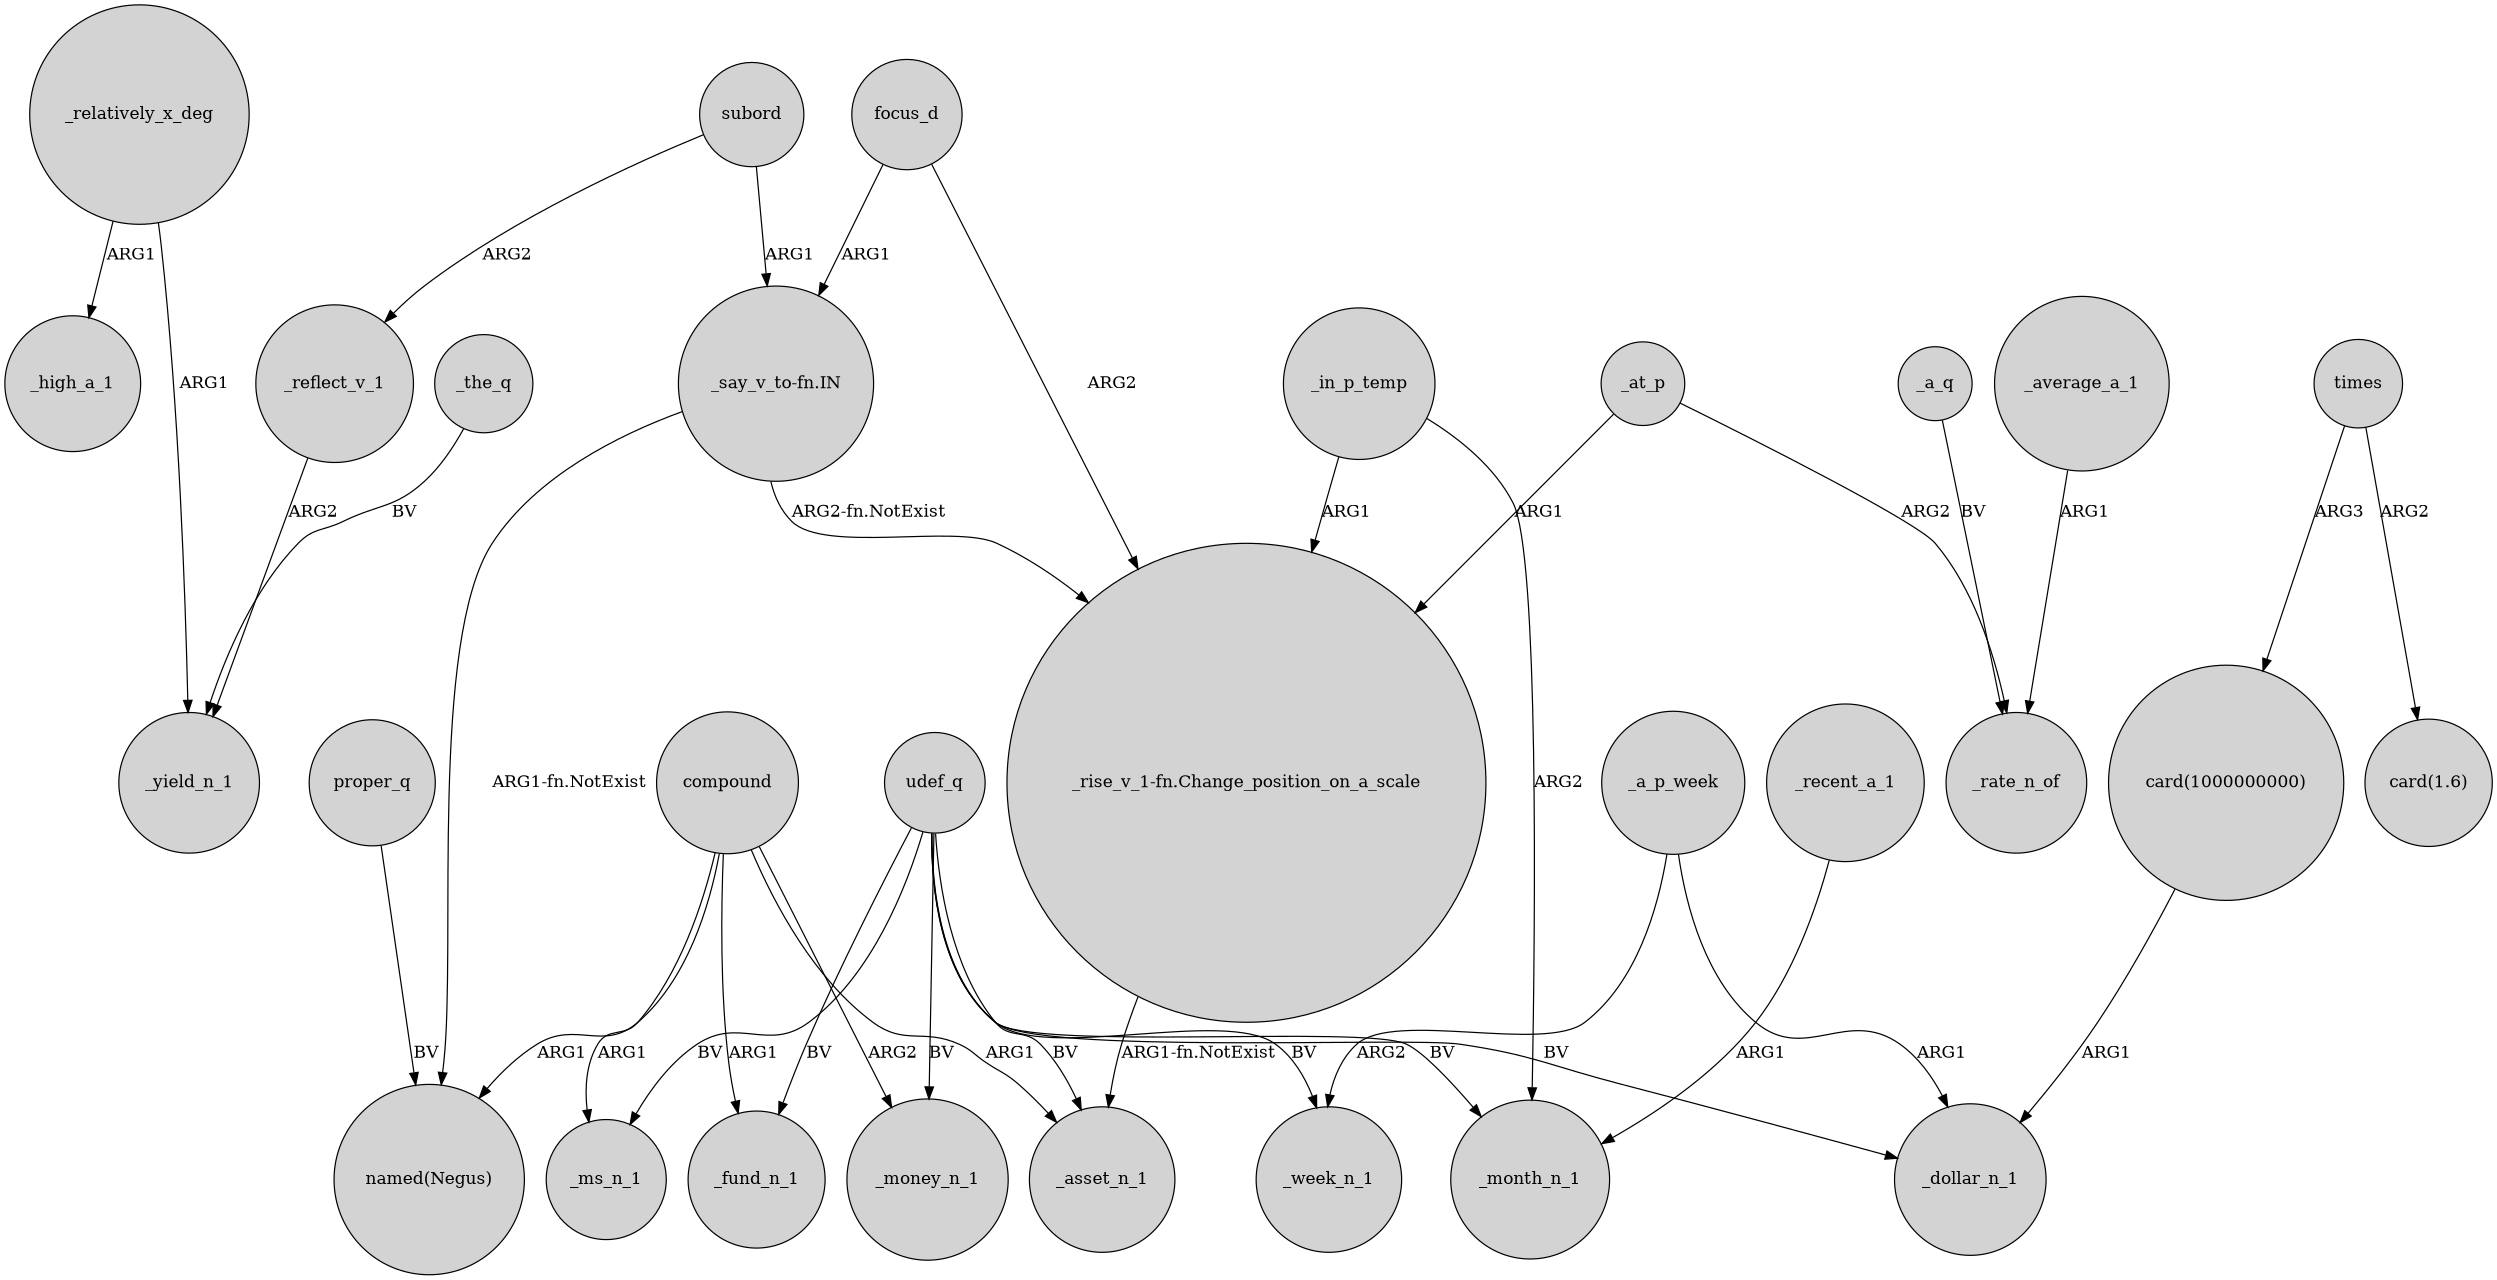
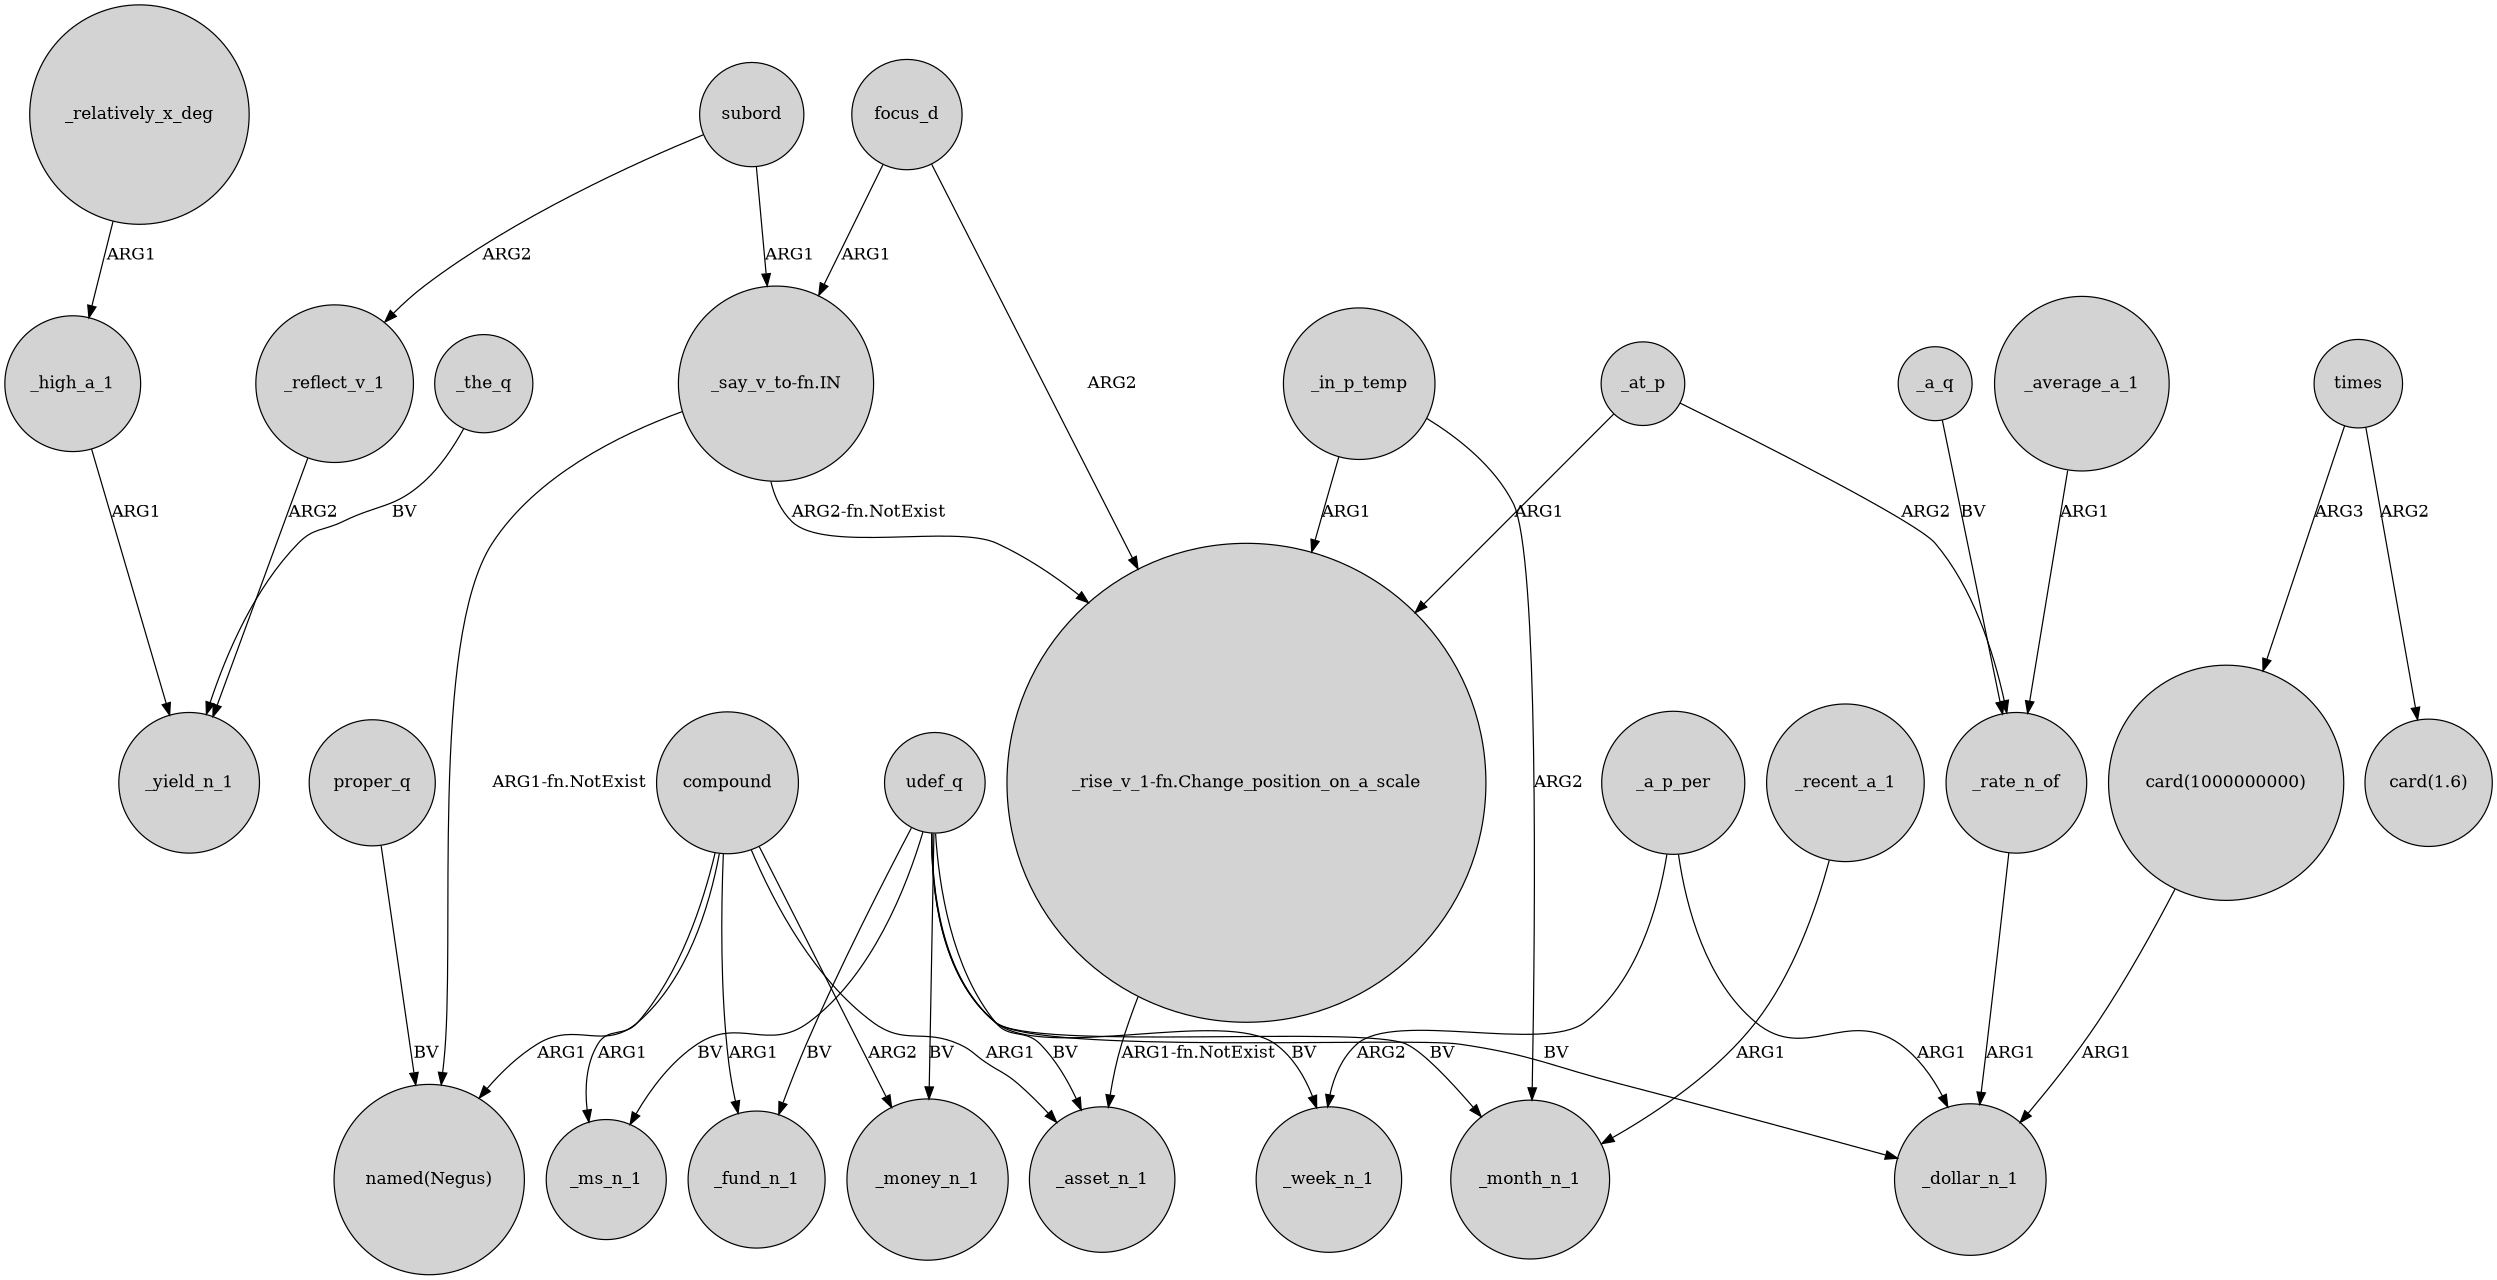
(178, 461) -> (129, 576)
(1673, 783) -> (1673, 783)
none -> (1995, 973)
